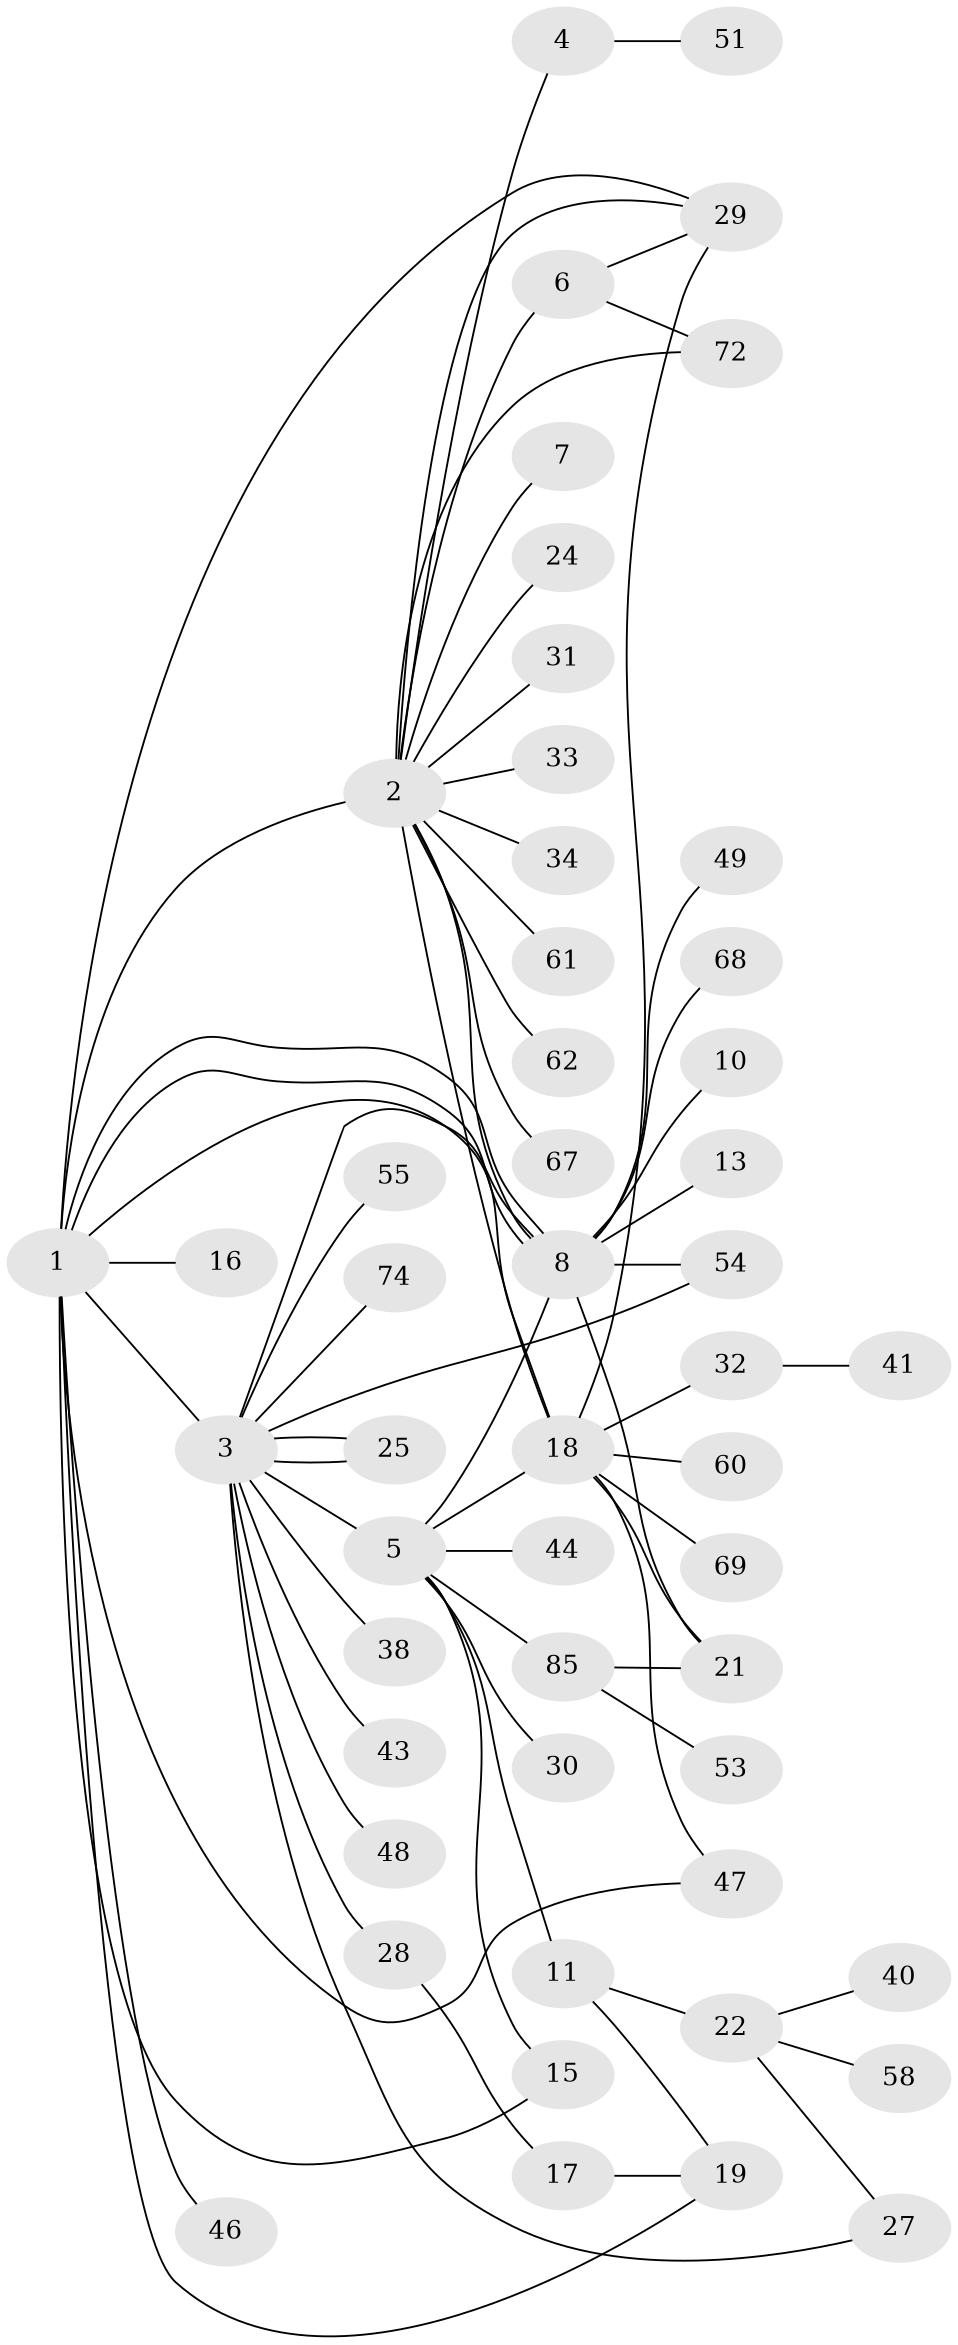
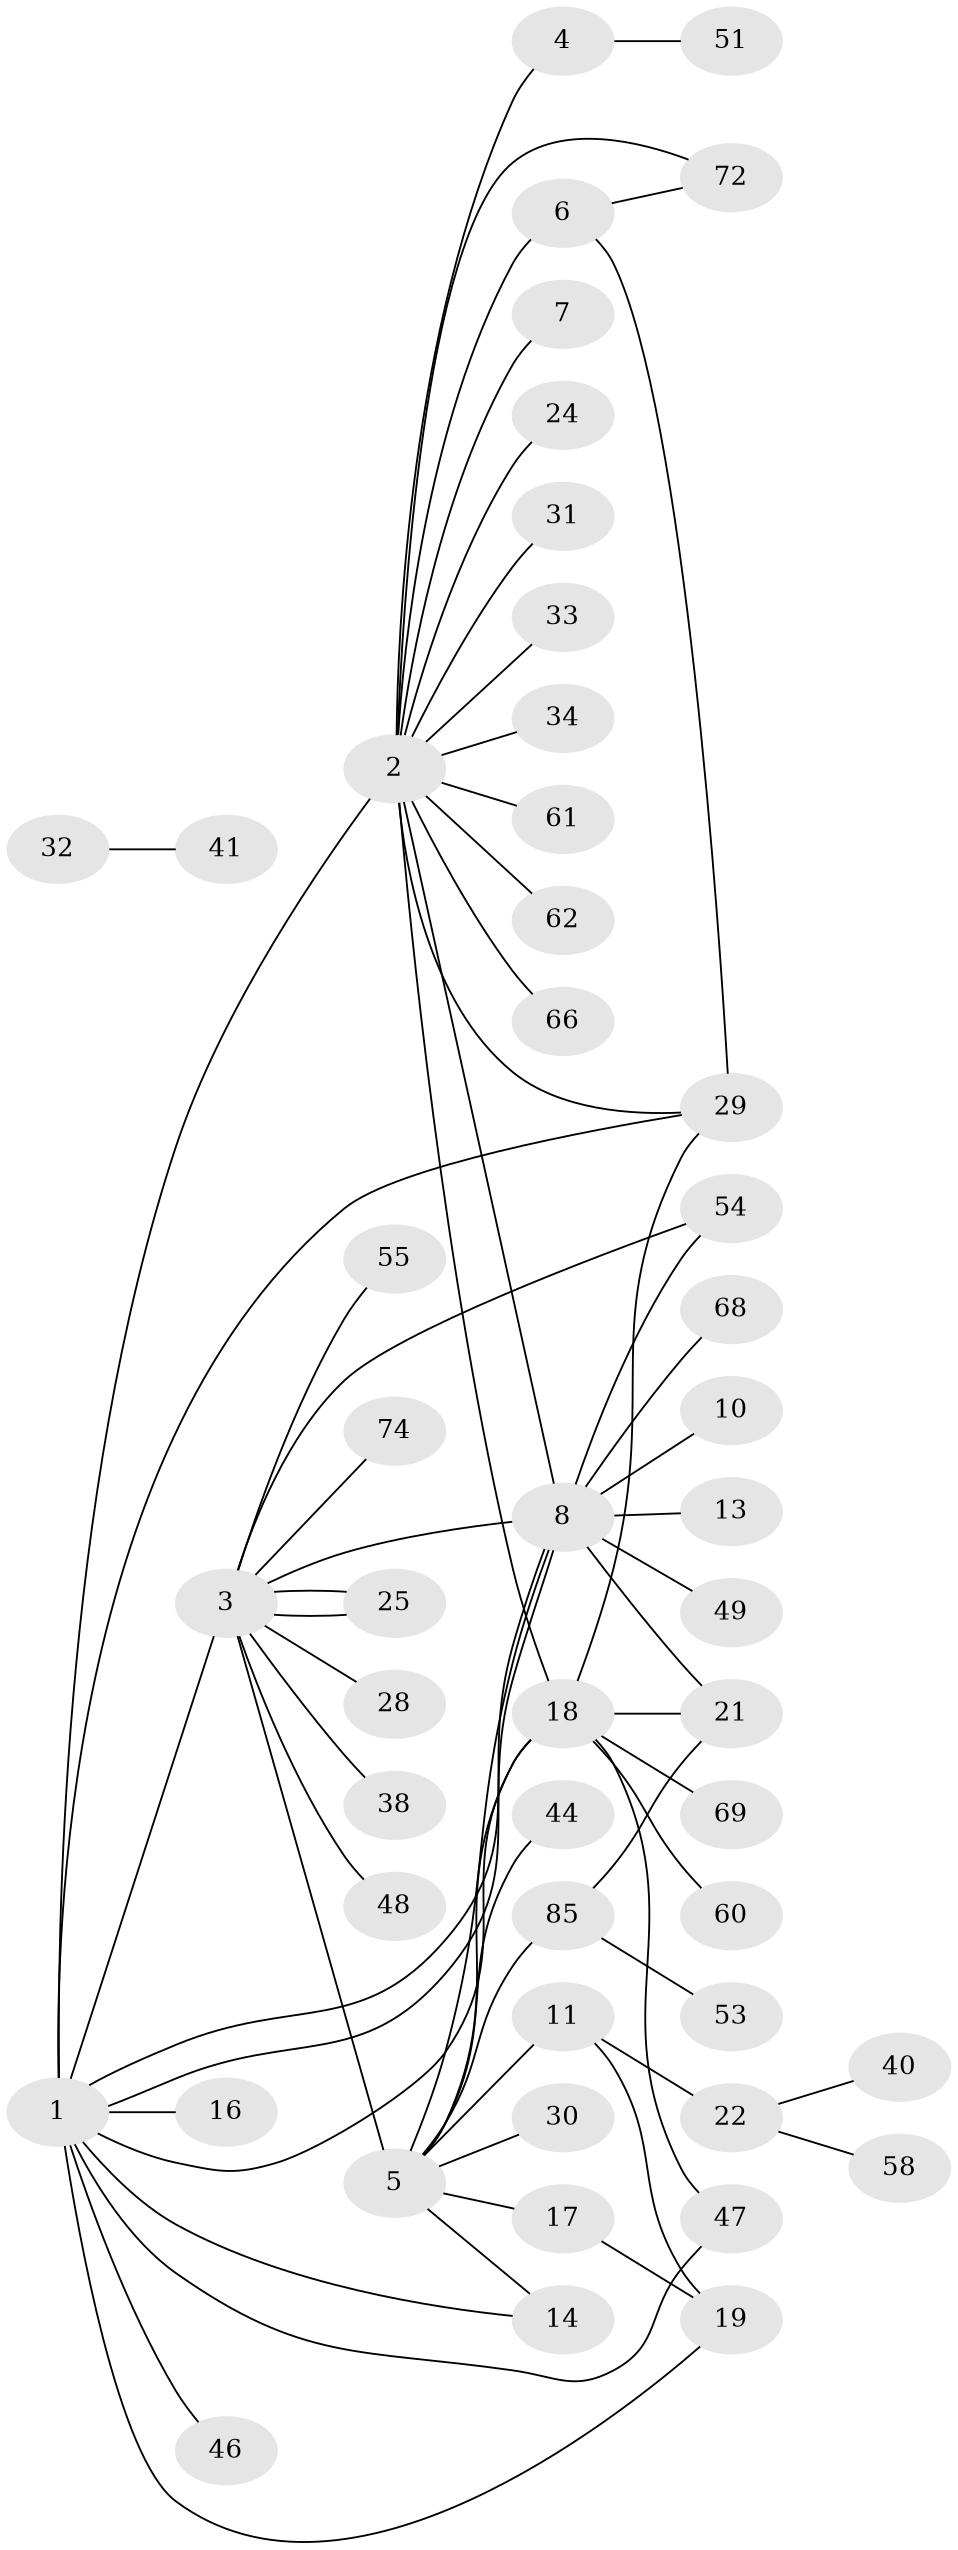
(563, 1164) -> (563, 1021)
(647, 1408) -> none
(395, 1753) -> none
(476, 2067) -> (479, 2201)
(563, 2075) -> (563, 2320)
(900, 2228) -> none
